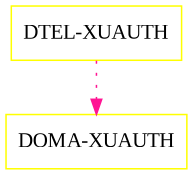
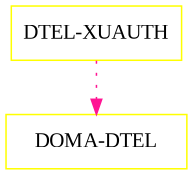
(96, 142) -> (96, 142)
